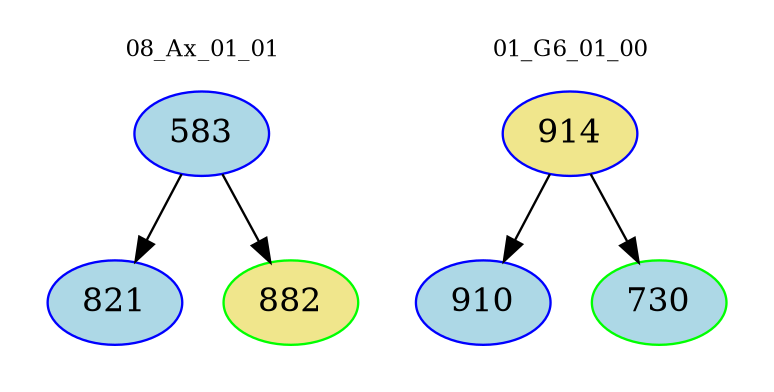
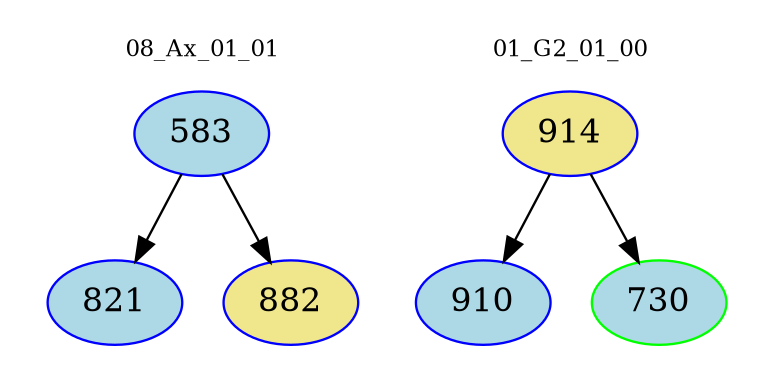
(571, 50) -> (571, 50)
(291, 303) -> (291, 303)
